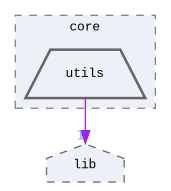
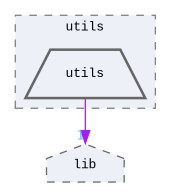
(85, 27) -> (85, 27)
